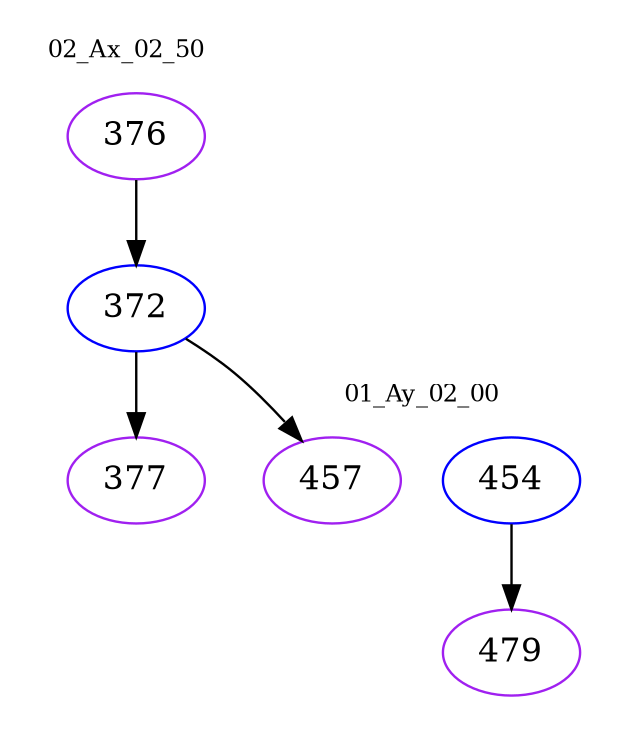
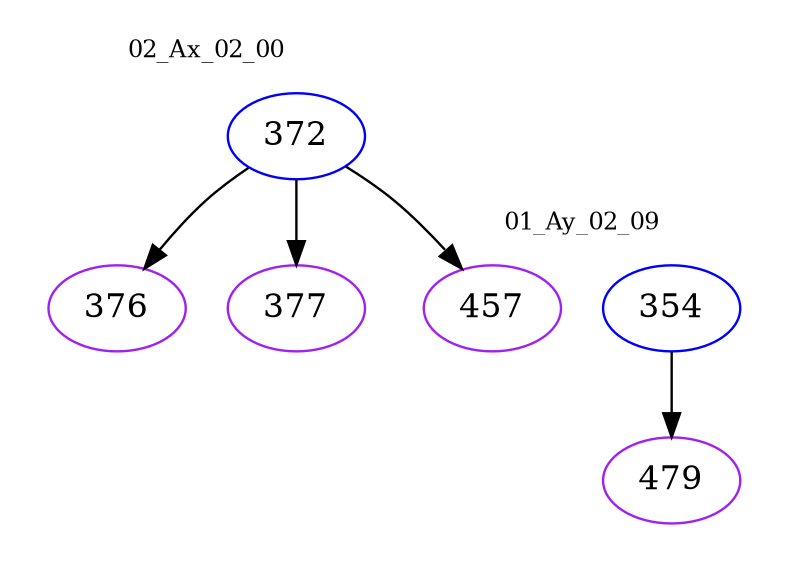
(127, 51) -> (207, 51)
(136, 211) -> (201, 205)
(422, 396) -> (582, 223)
(512, 480) -> (672, 308)
